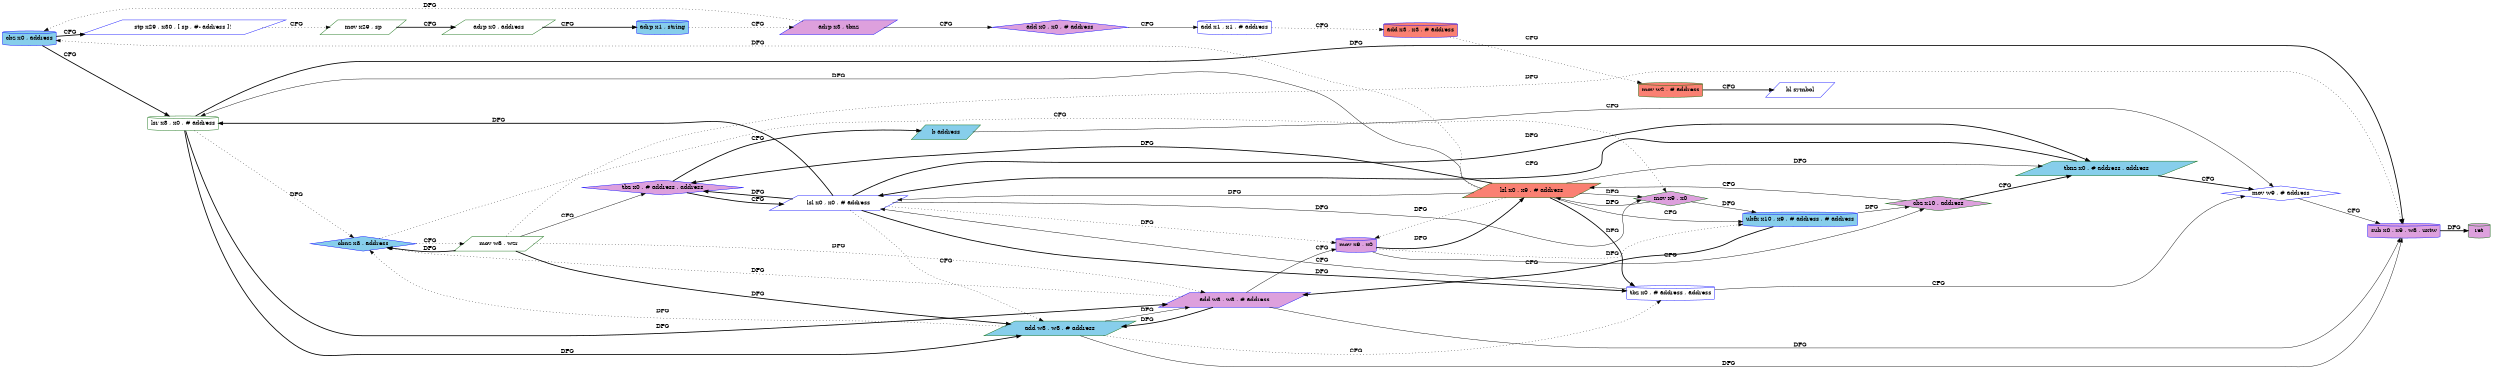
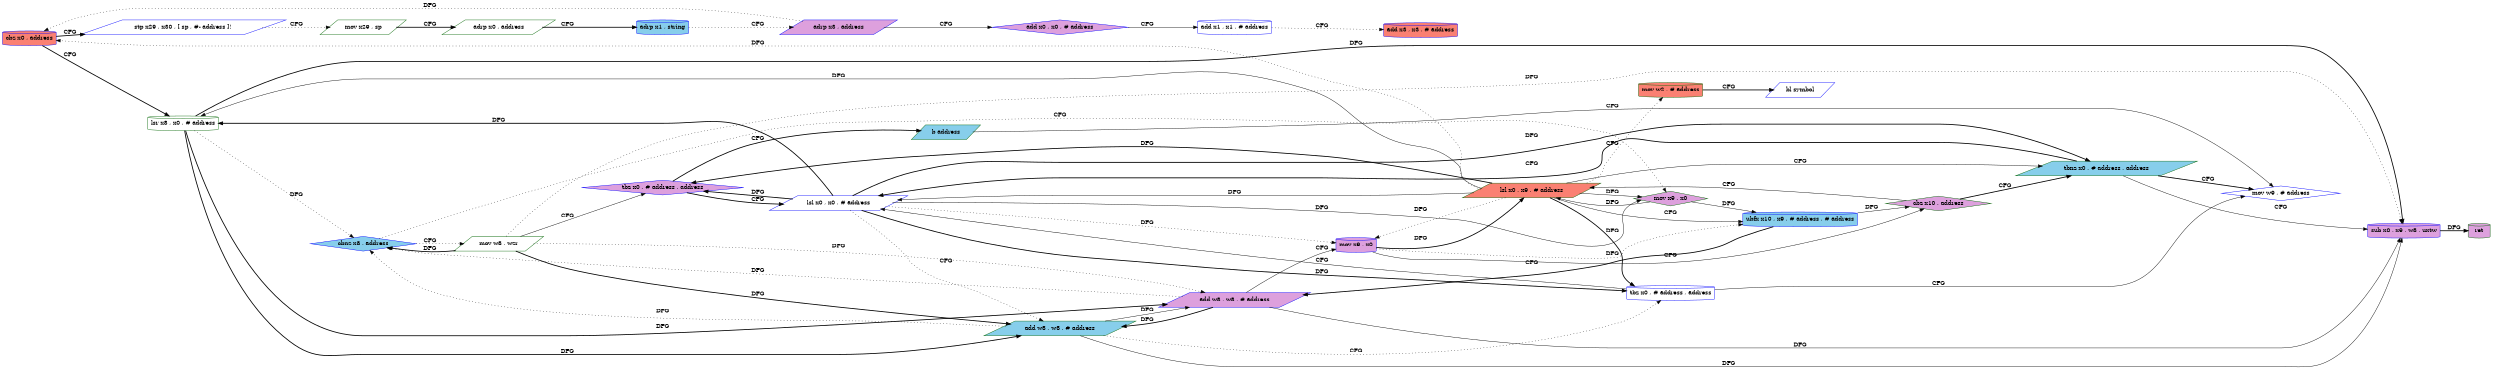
(839, 27) -> (839, 27)
(29, 38) -> (29, 38)
(1544, 60) -> (1621, 144)
(1800, 161) -> (1800, 161)
(2337, 210) -> (2241, 214)
